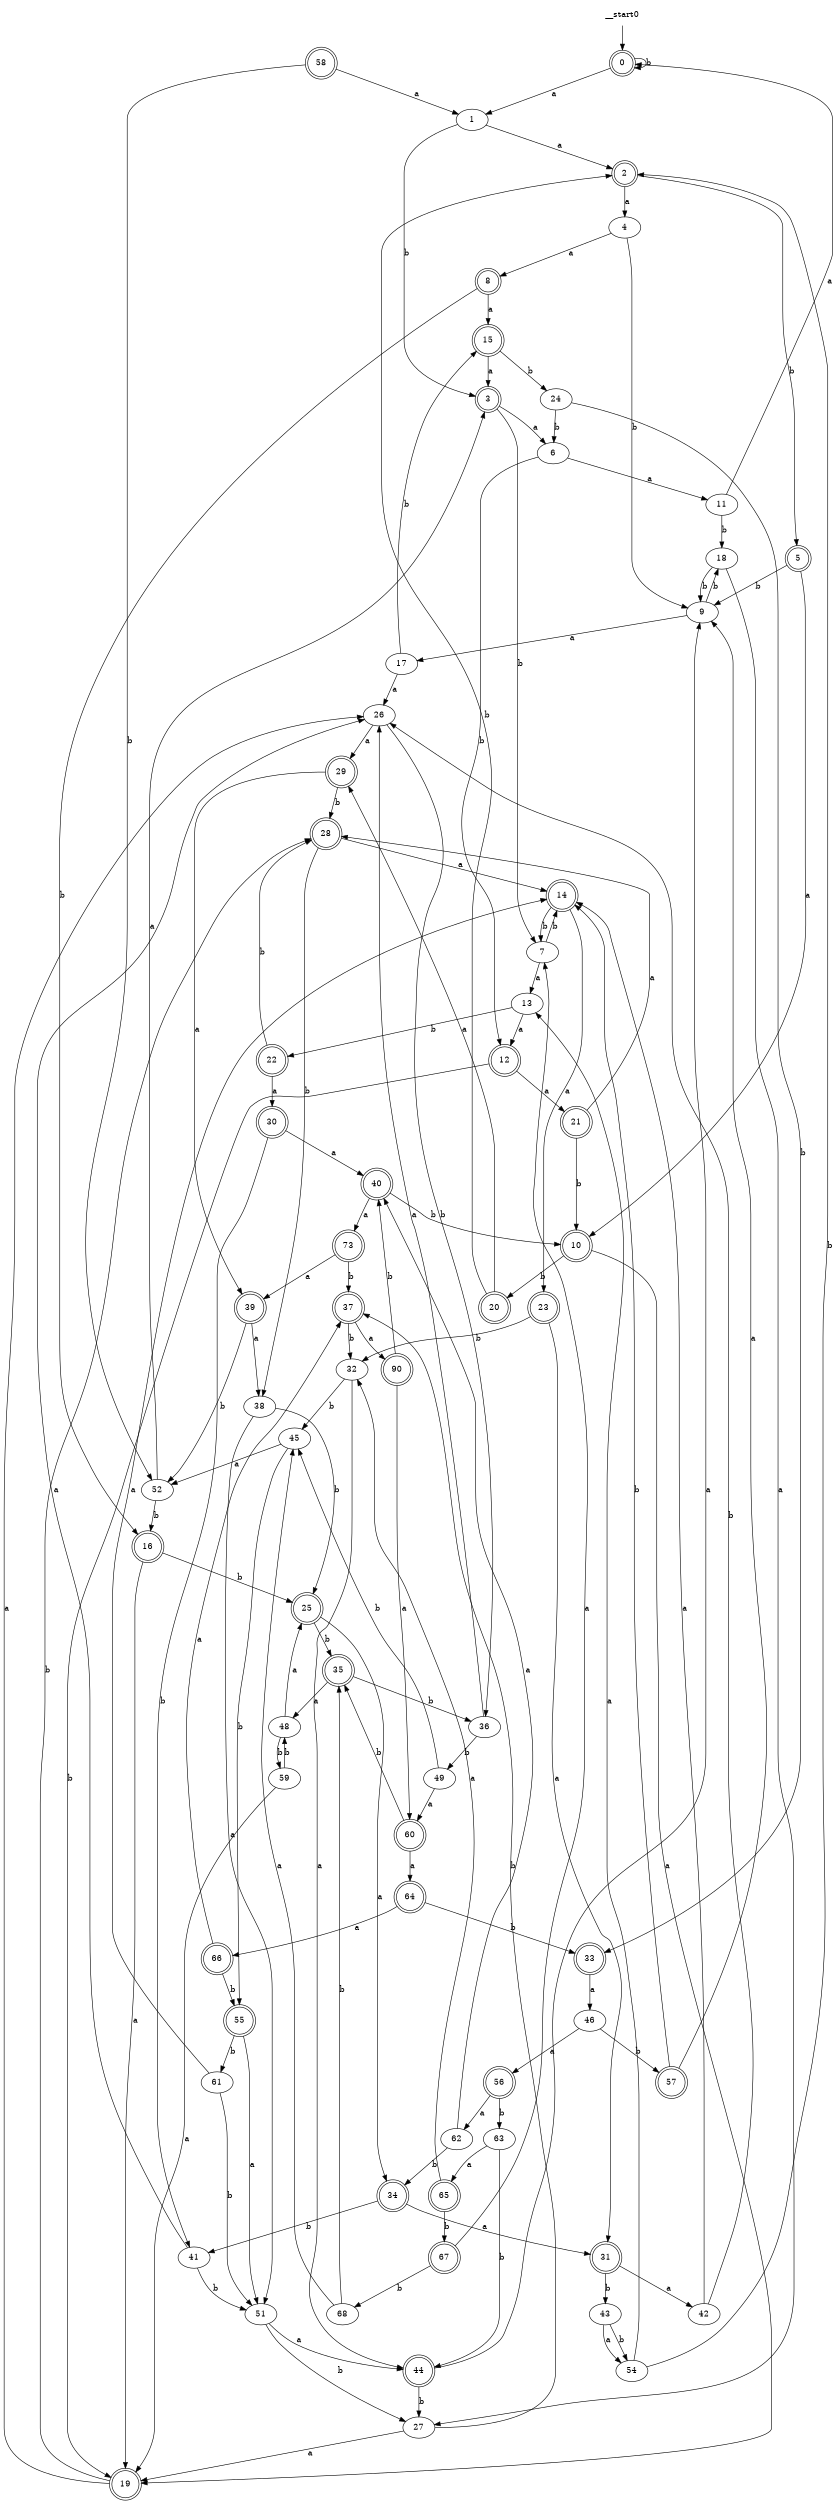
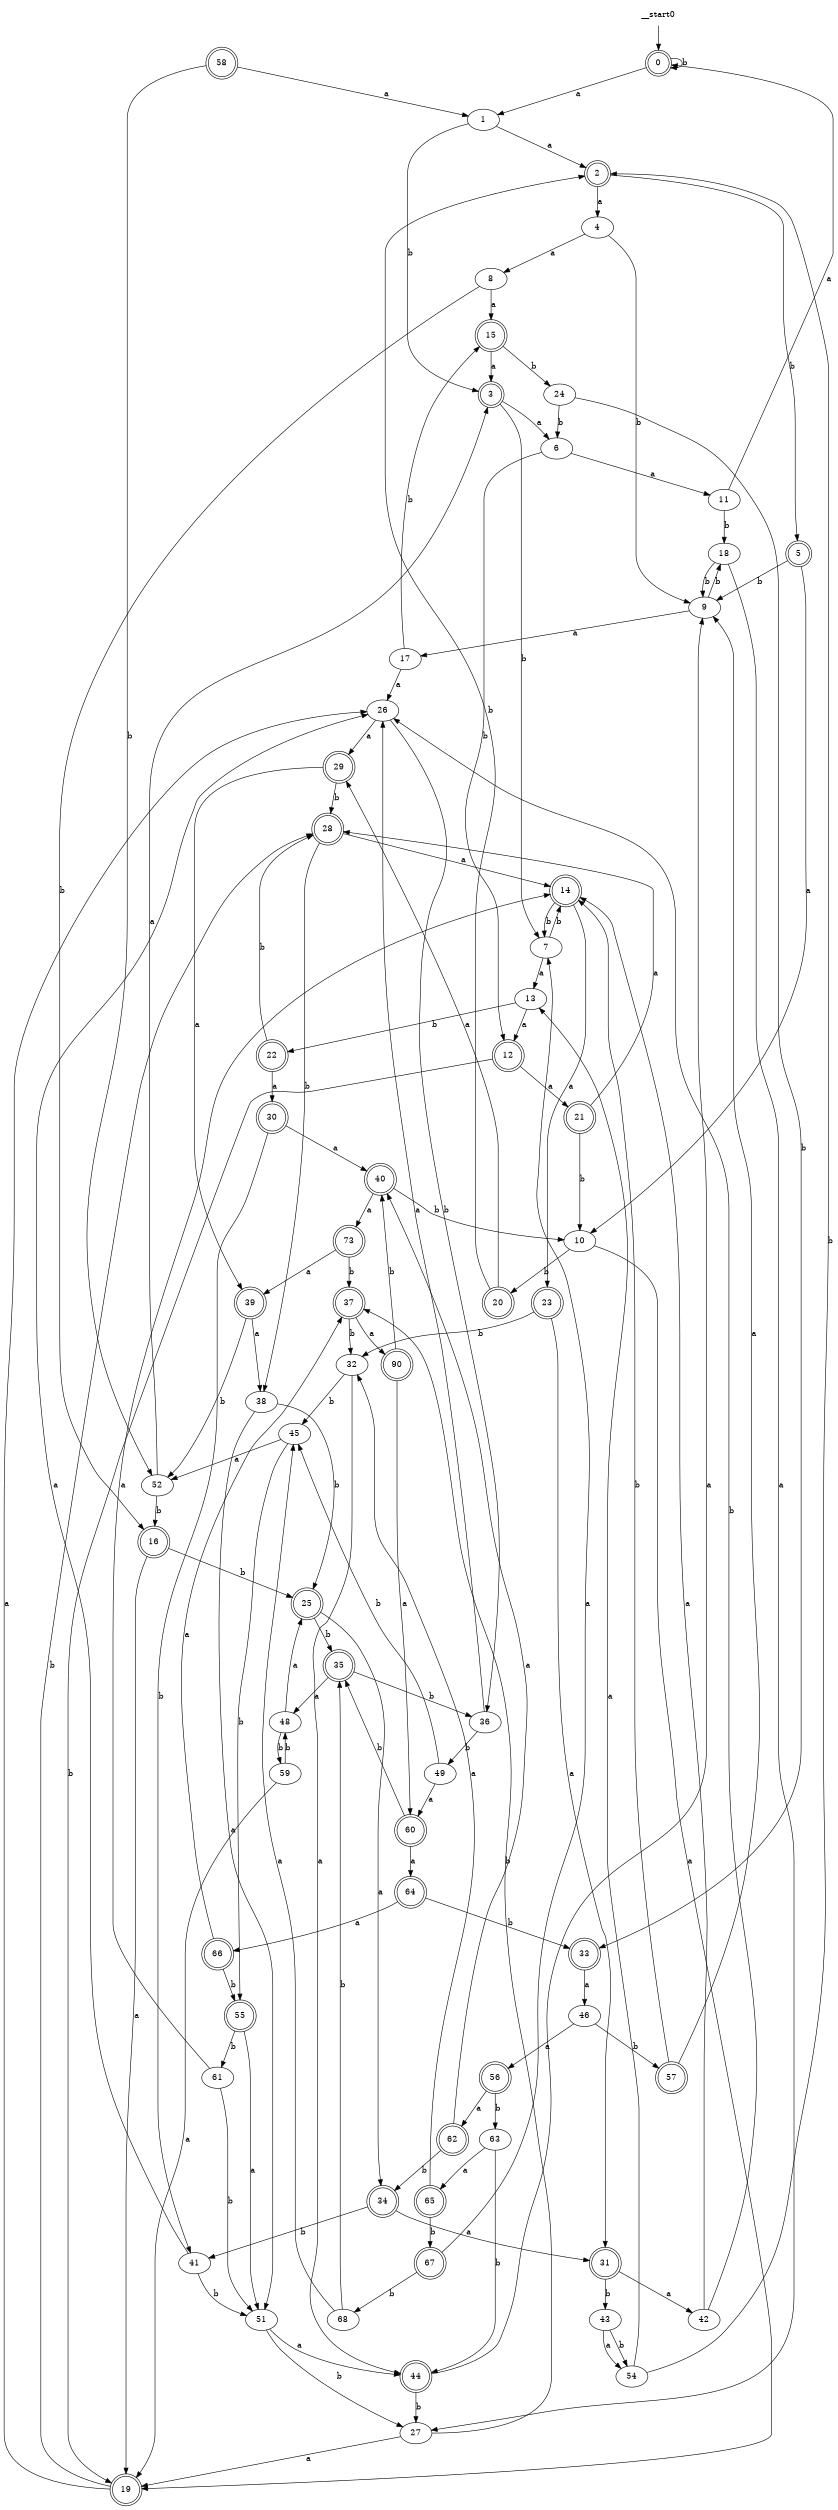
(488, 281) -> (491, 279)
(576, 1246) -> (580, 1241)
(457, 2139) -> (453, 2140)
